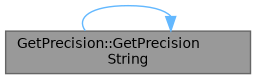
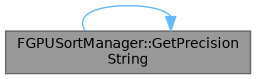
(128, 52) -> (128, 52)
